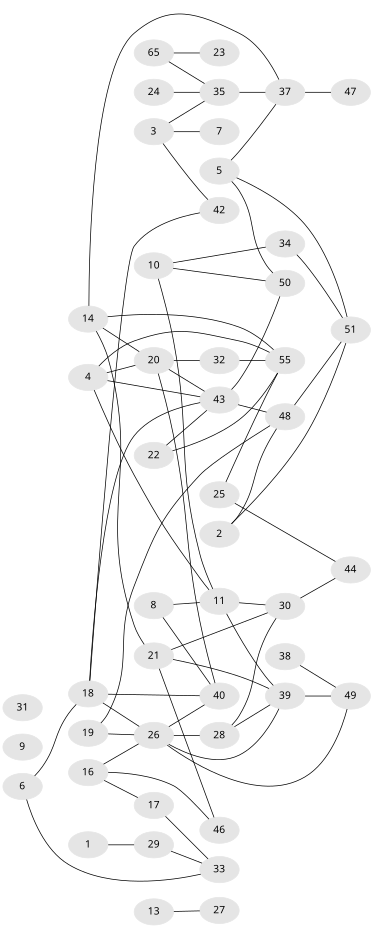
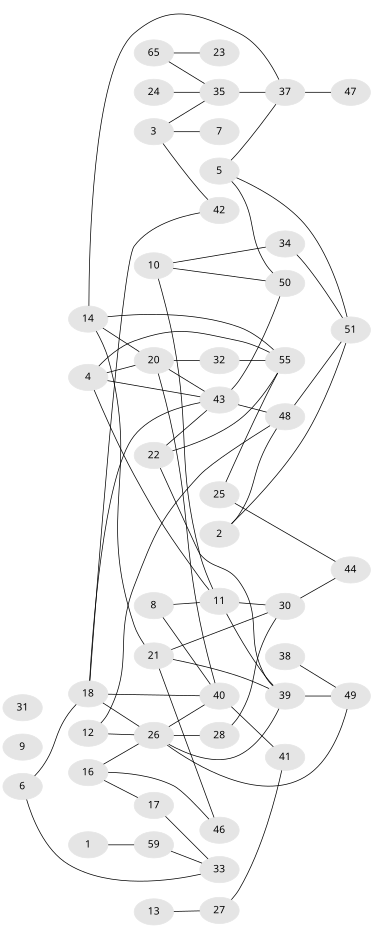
(252, 716) -> (228, 571)
(88, 733) -> (88, 733)
none -> (285, 757)
(154, 845) -> (154, 845)
